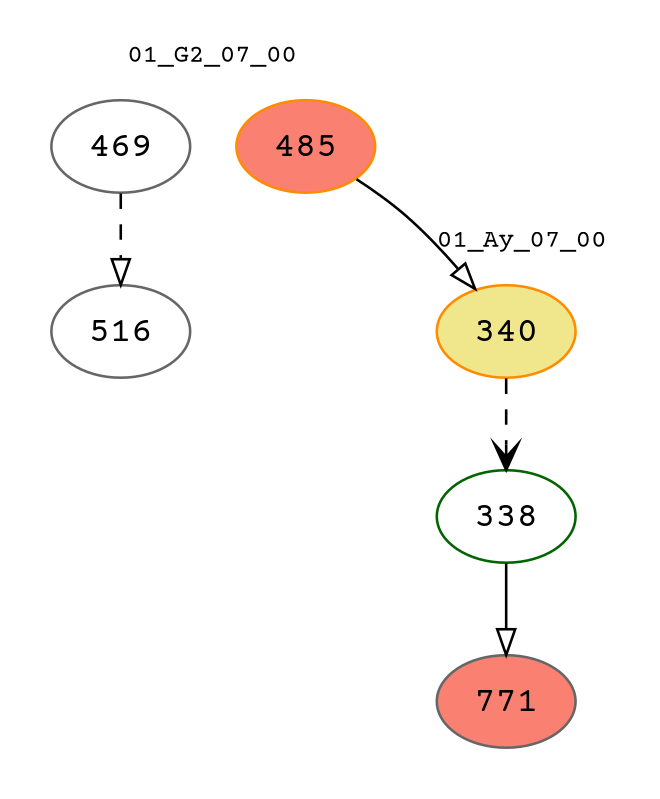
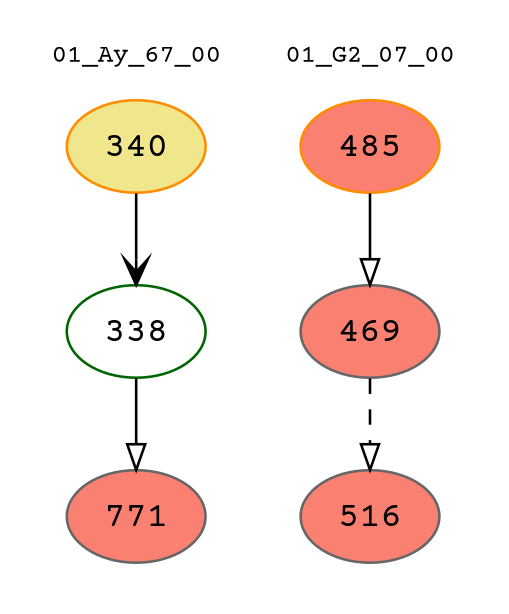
(121, 146) -> (370, 331)
(523, 240) -> (137, 55)
(433, 241) -> (370, 226)
(121, 331) -> (370, 516)
(506, 411) -> (136, 226)
